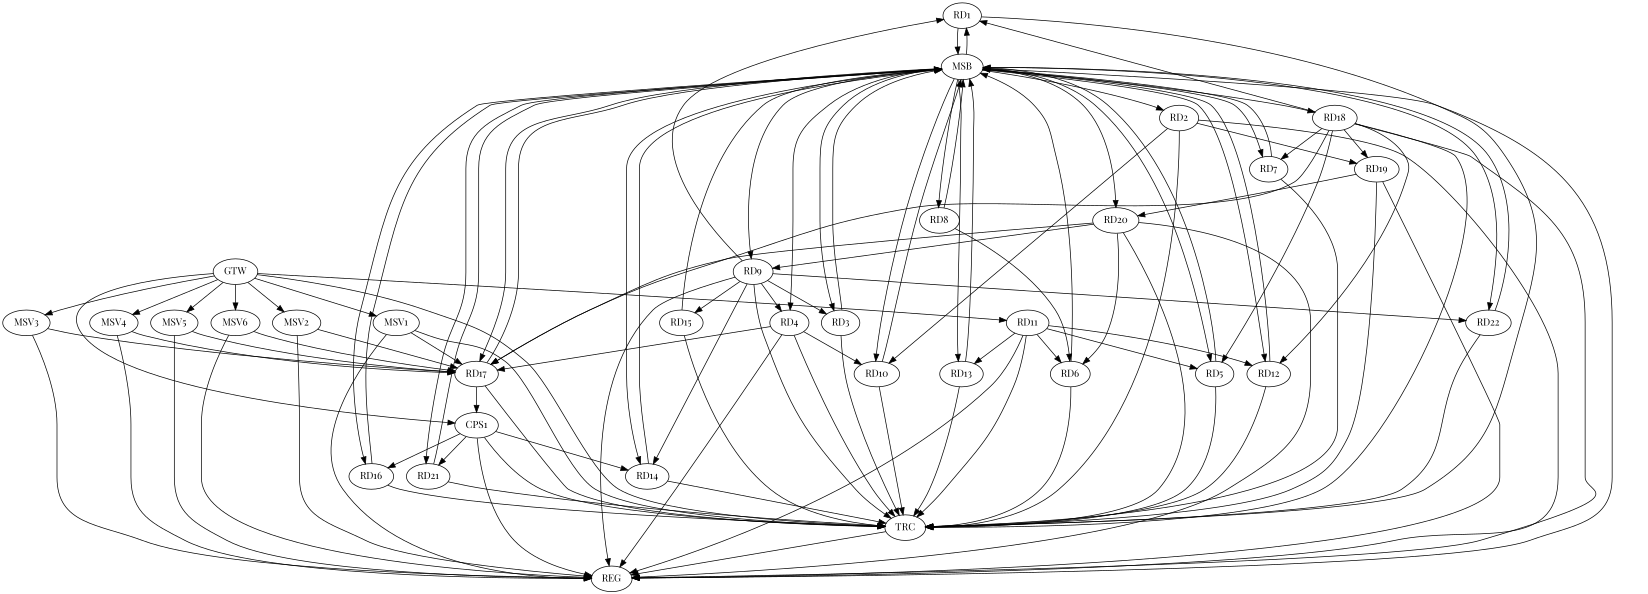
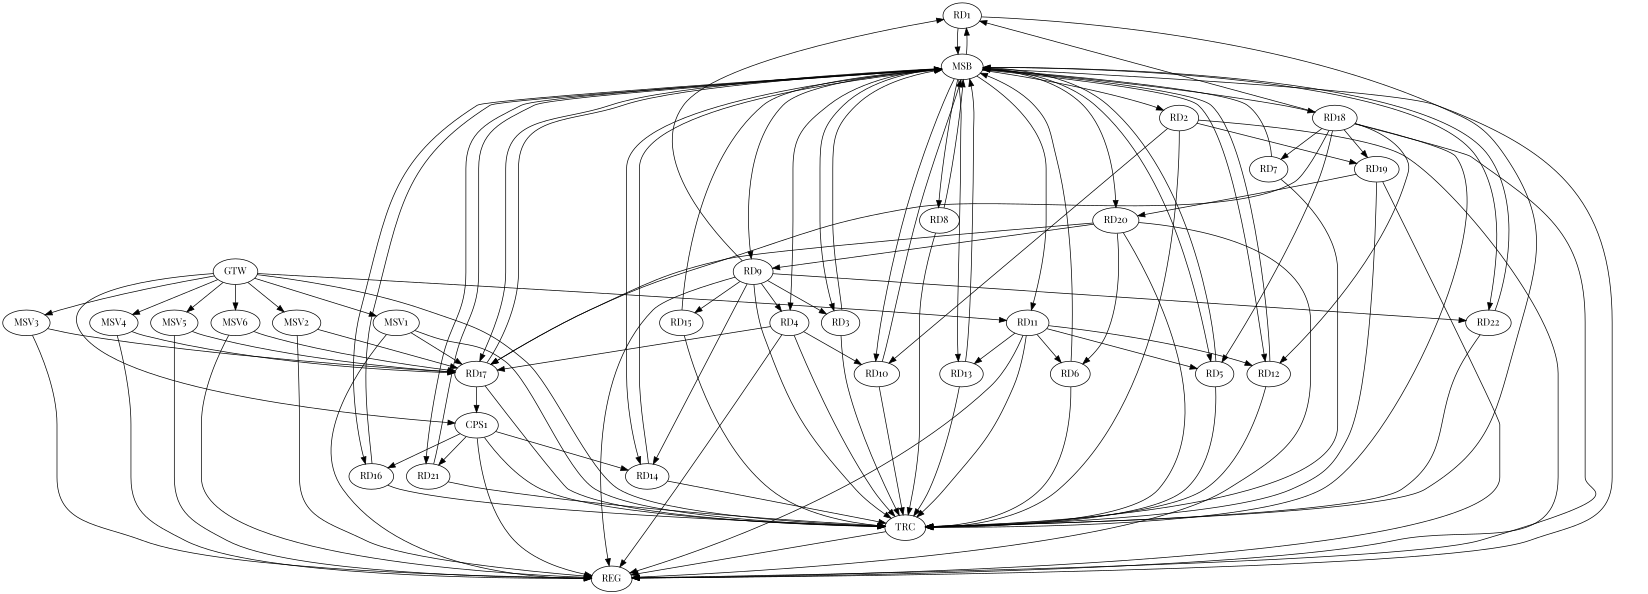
(1136, 85) -> (1046, 176)
(1028, 278) -> (920, 370)
